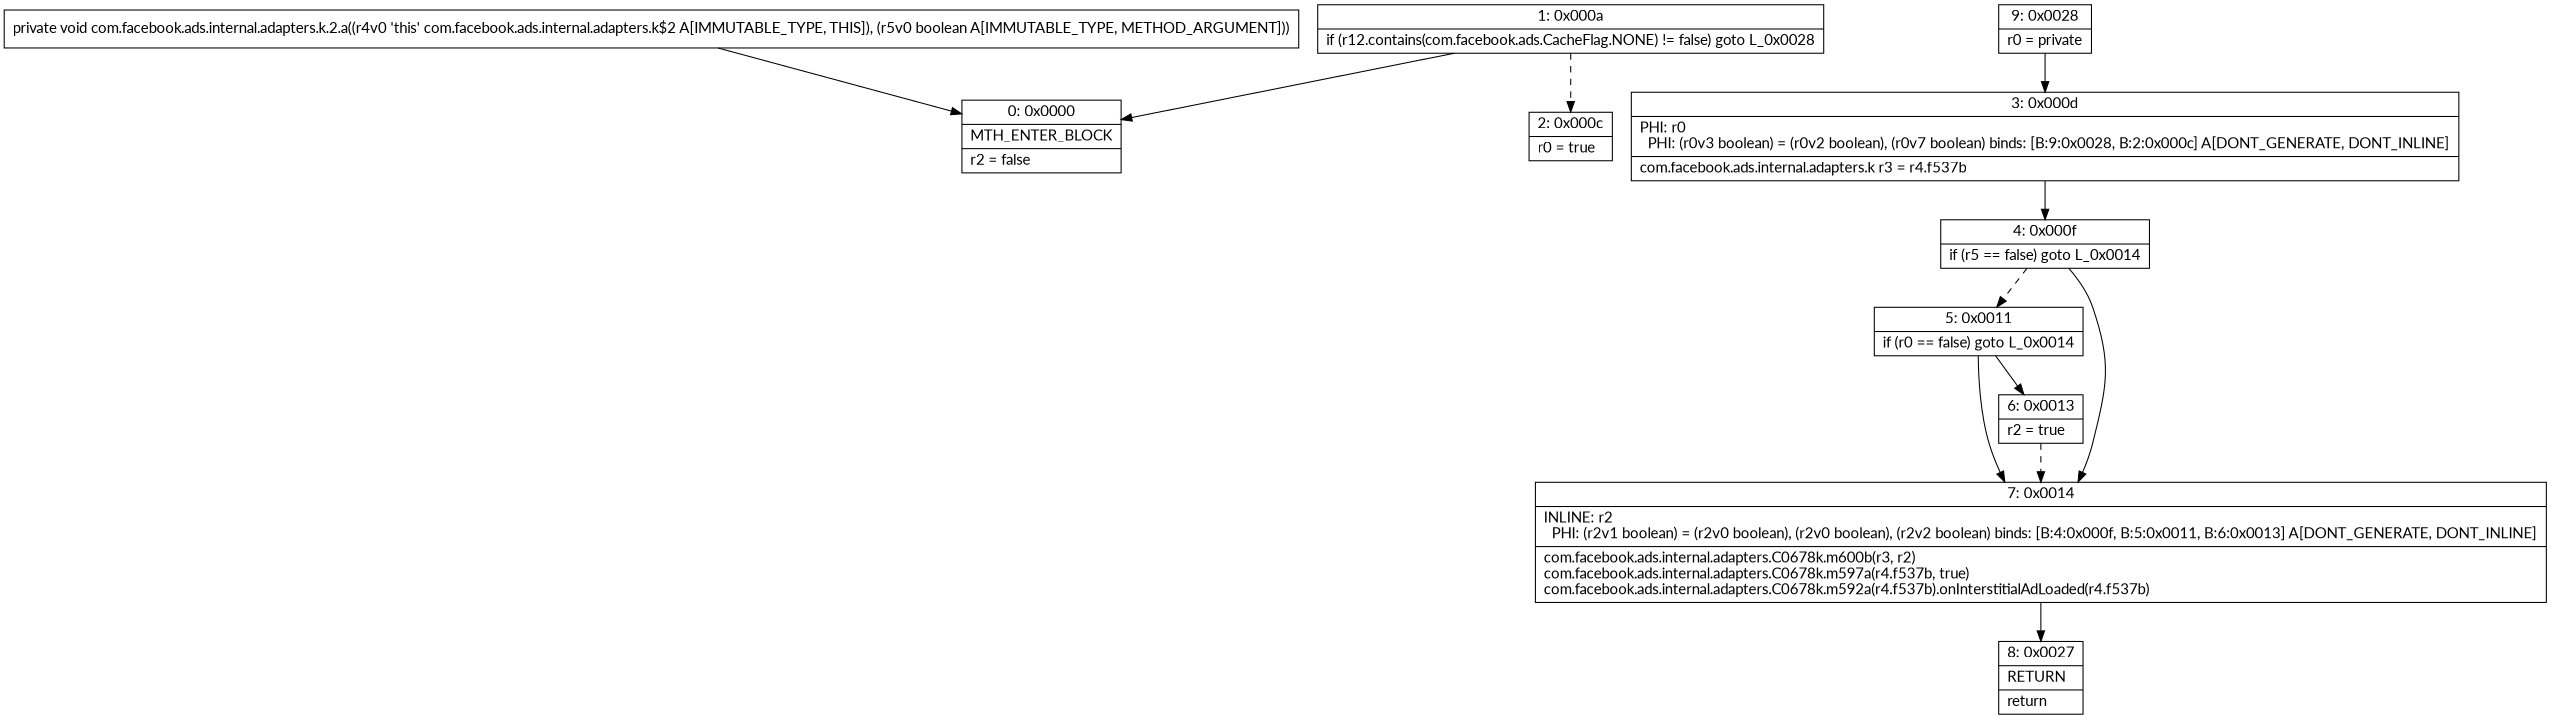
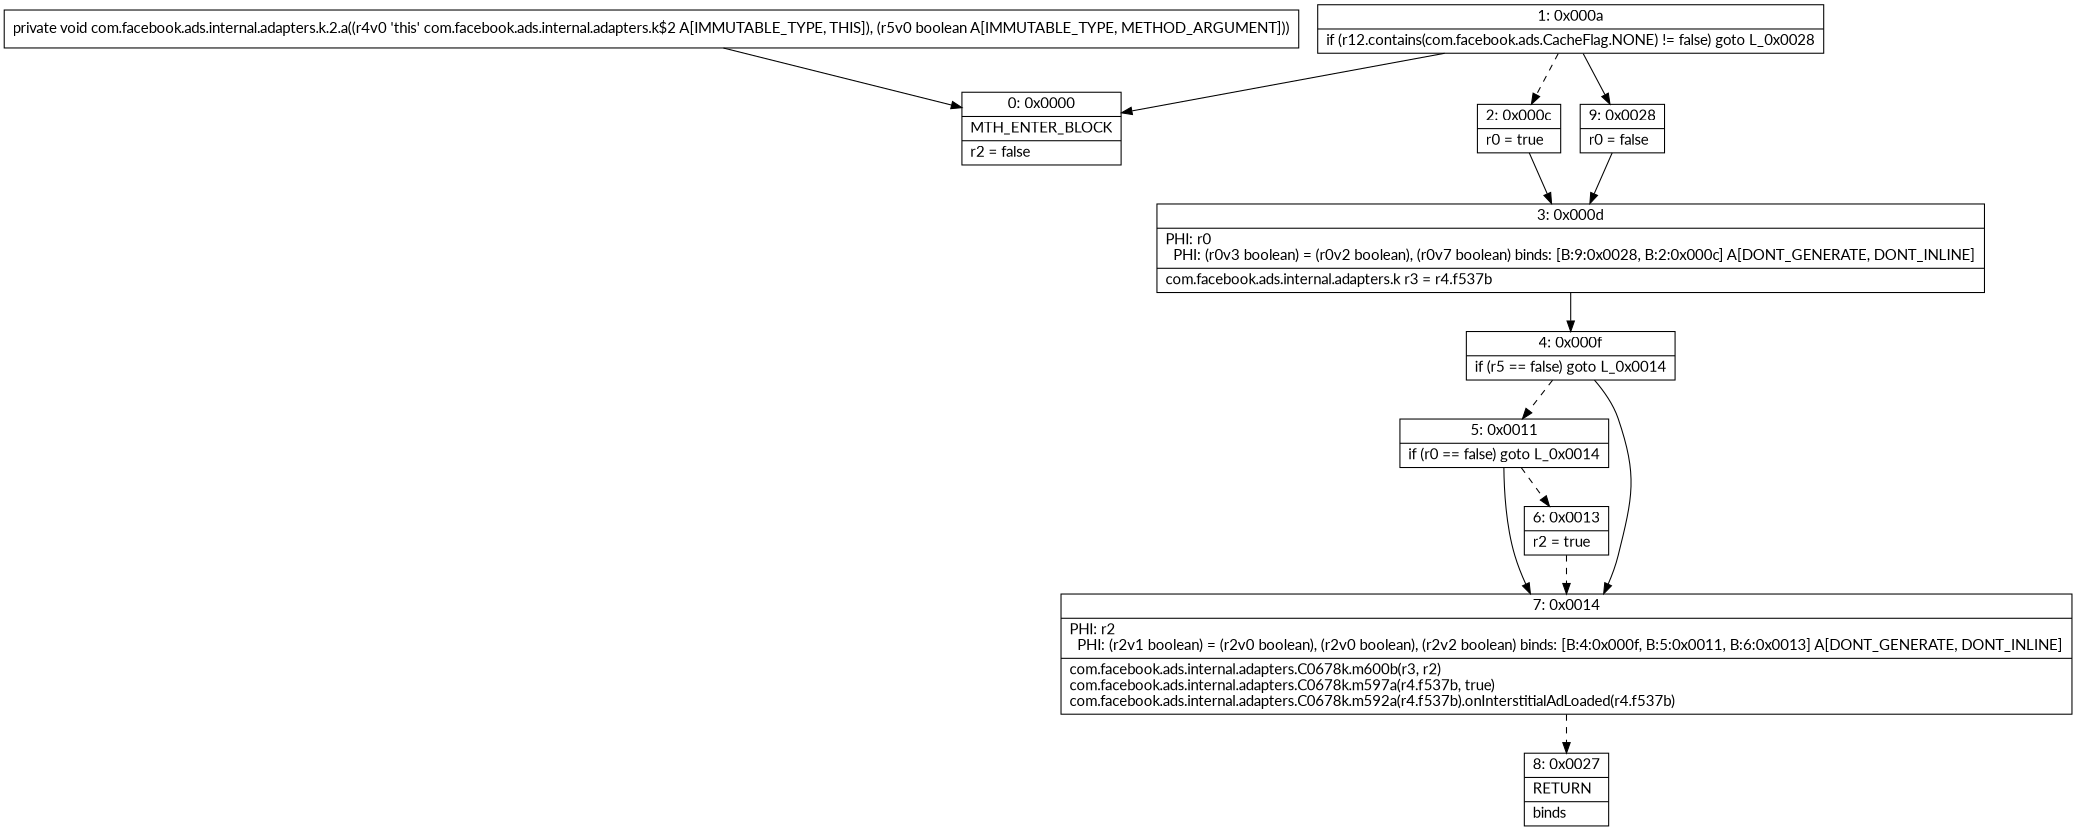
(2045, 41) -> (1619, 140)
none -> (1594, 74)
none -> (1538, 173)
(2007, 371) -> (1532, 483)
(1581, 518) -> (1095, 630)
(2041, 617) -> (1566, 728)
(2027, 702) -> (1550, 813)
